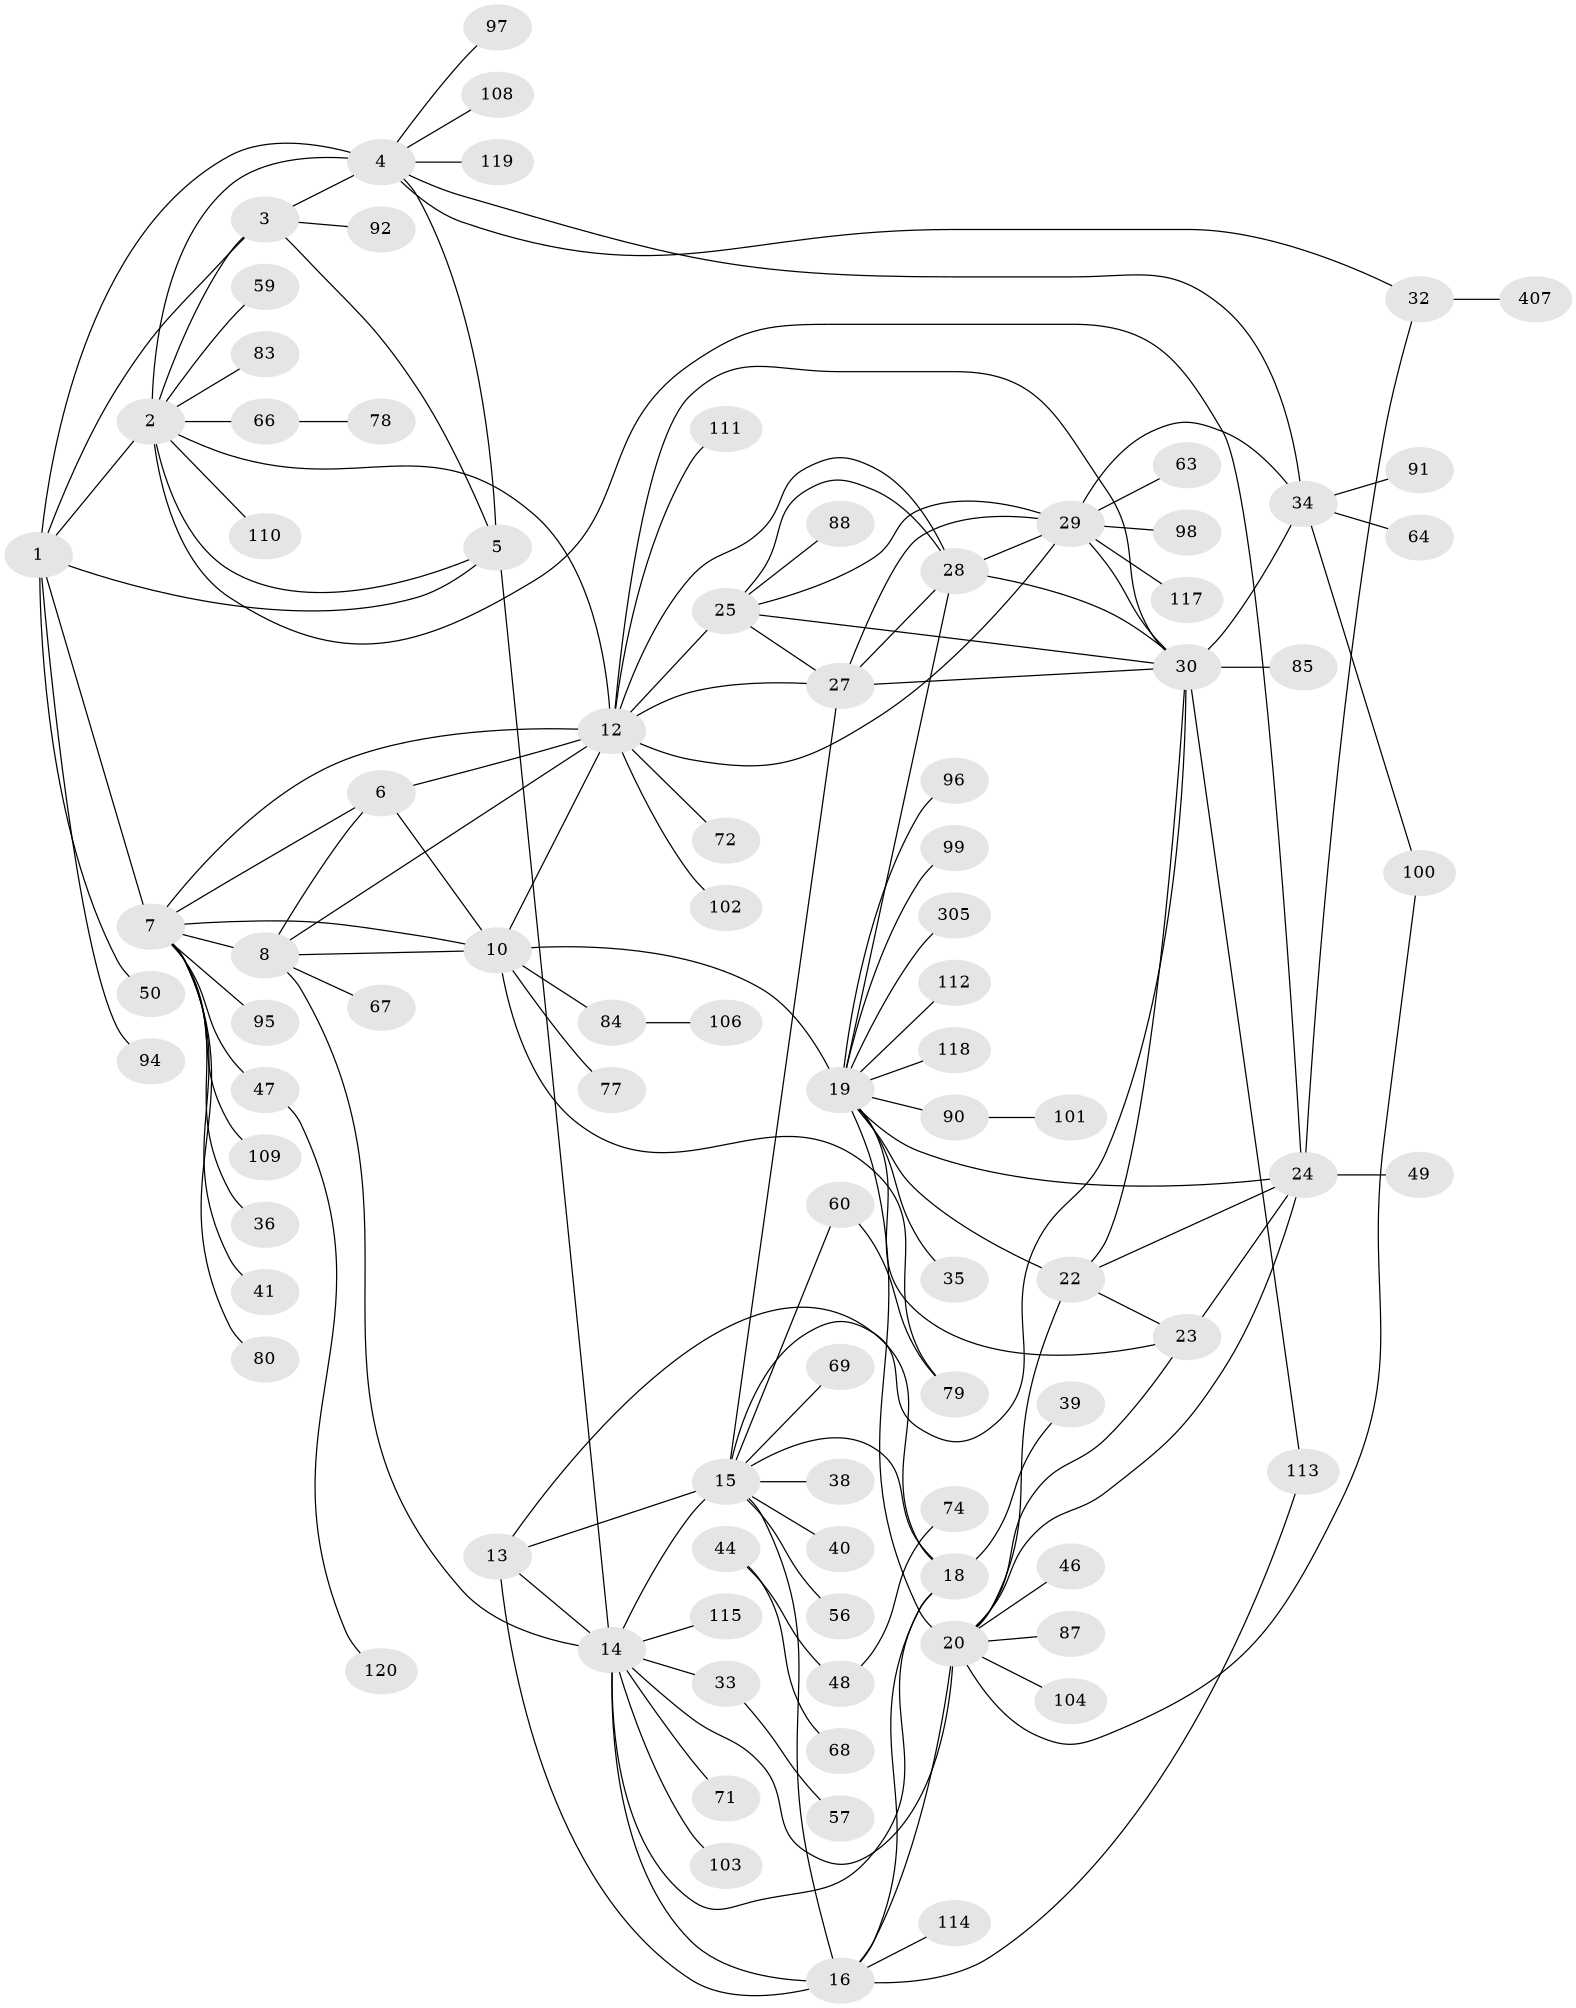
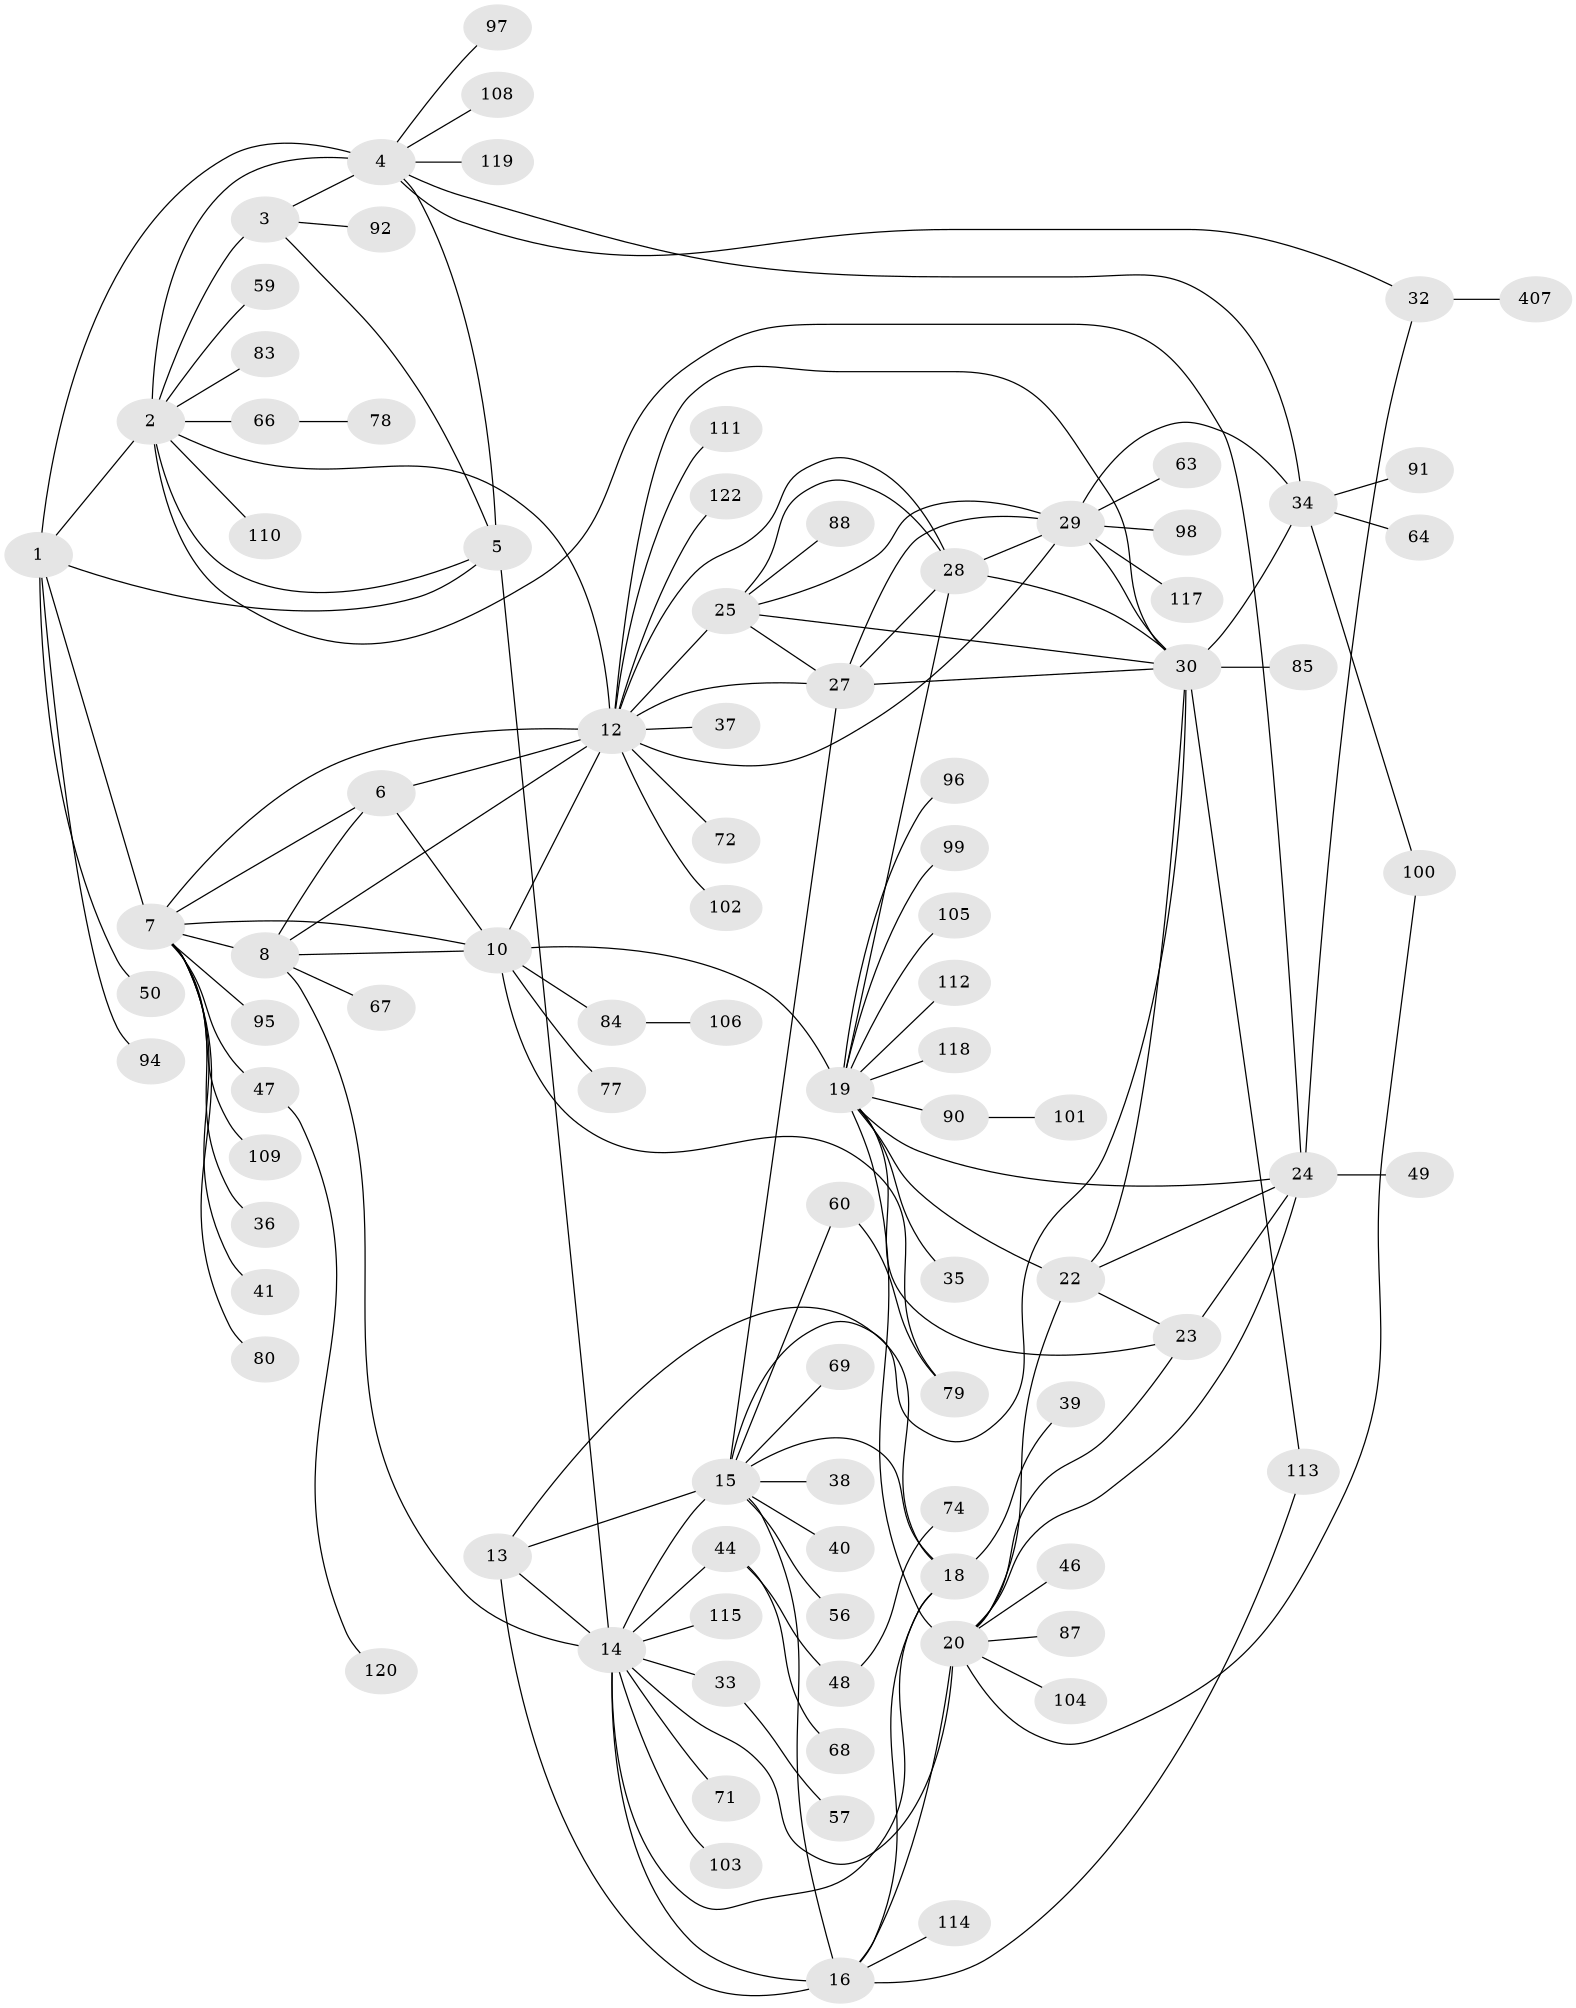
(127, 373) -> none
none -> (726, 496)
none -> (726, 726)
(955, 915) -> (955, 915)
none -> (669, 1599)
